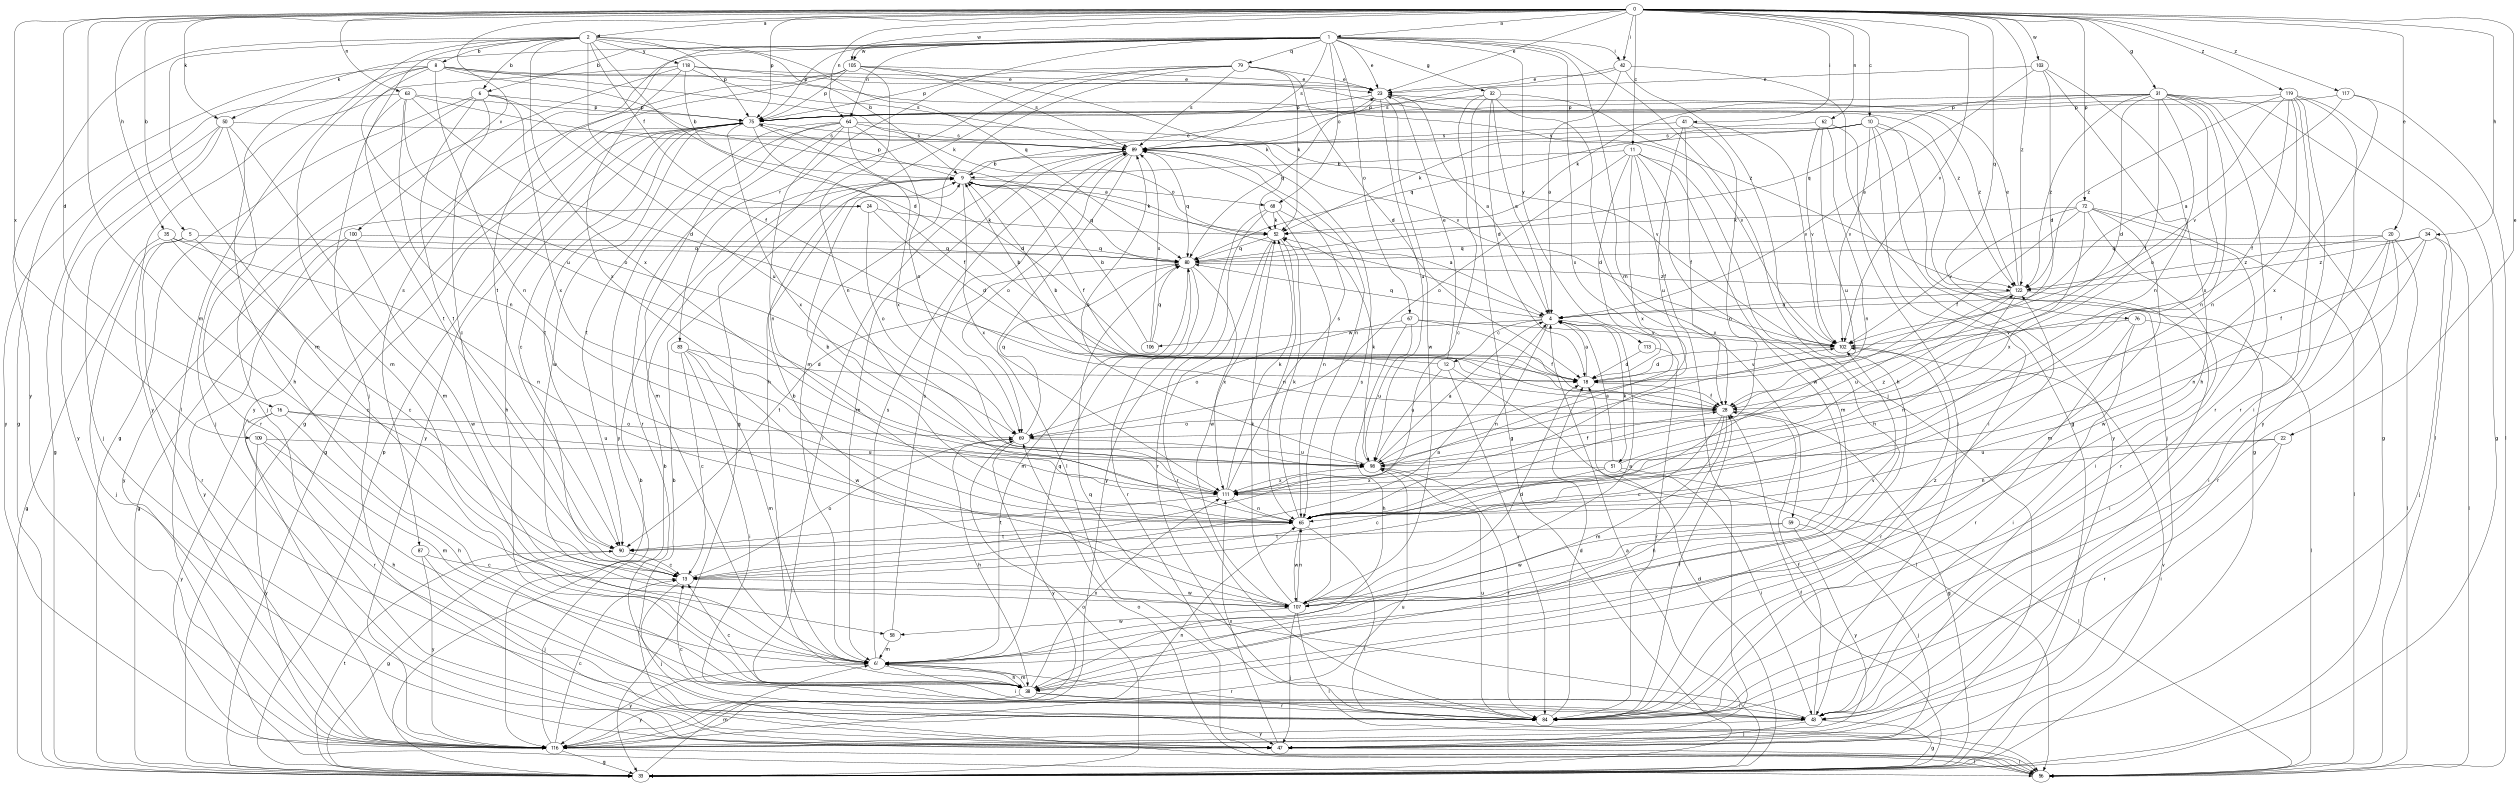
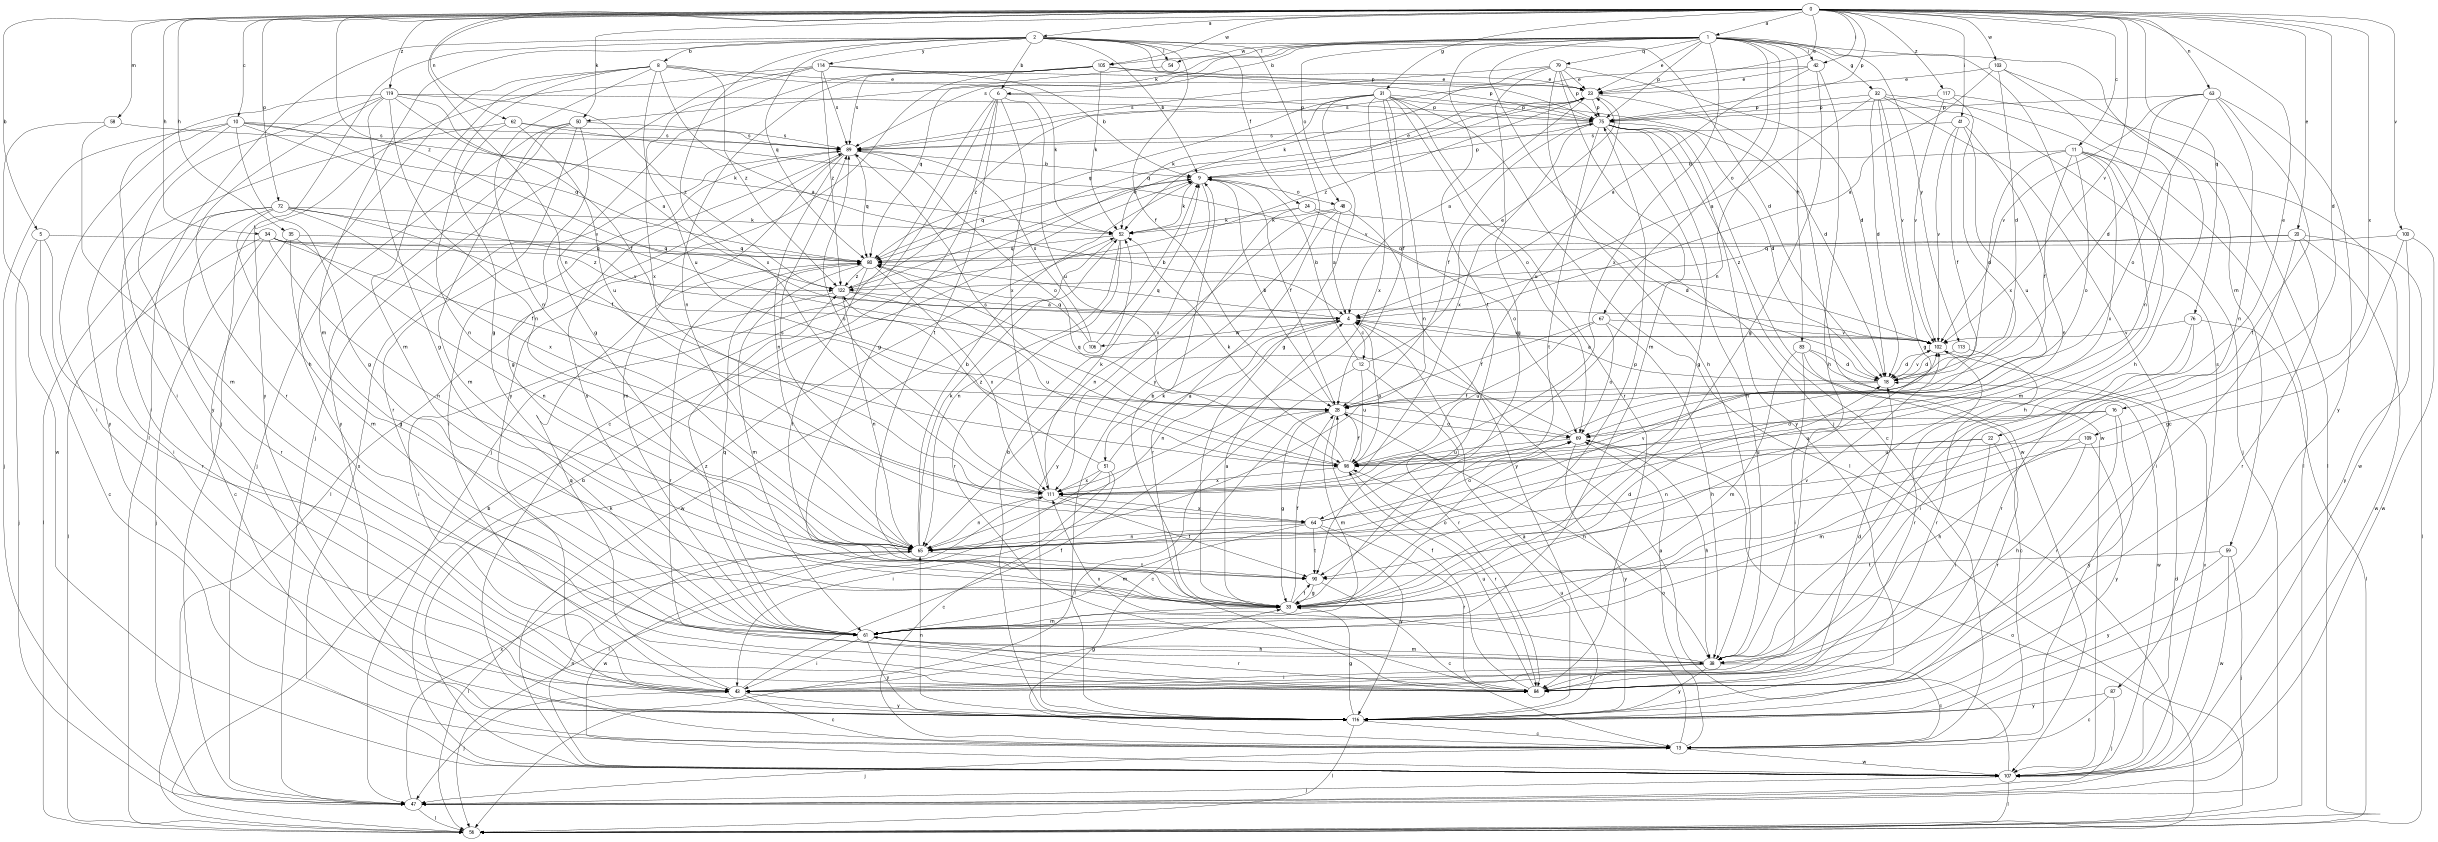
(686, 66) -> (821, 66)
none -> (1171, 66)
(780, 192) -> (1798, 192)
(1273, 206) -> (1343, 206)
(965, 371) -> (1180, 509)
(1957, 467) -> (216, 534)
(1096, 621) -> (479, 765)
none -> (2221, 815)
